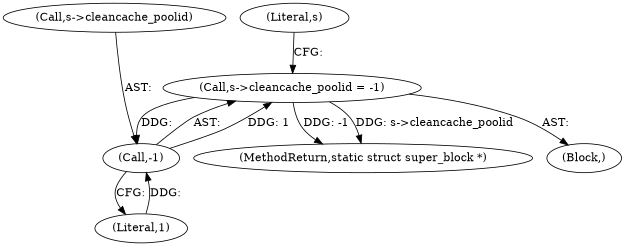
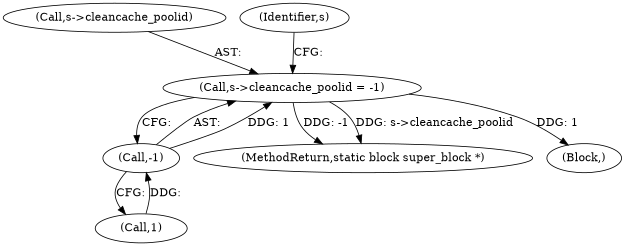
(295, 18) -> (295, 18)
(122, 85) -> (199, 51)
(159, 123) -> (159, 123)
(558, 123) -> (558, 123)
(363, 158) -> (363, 158)
(141, 228) -> (141, 228)
